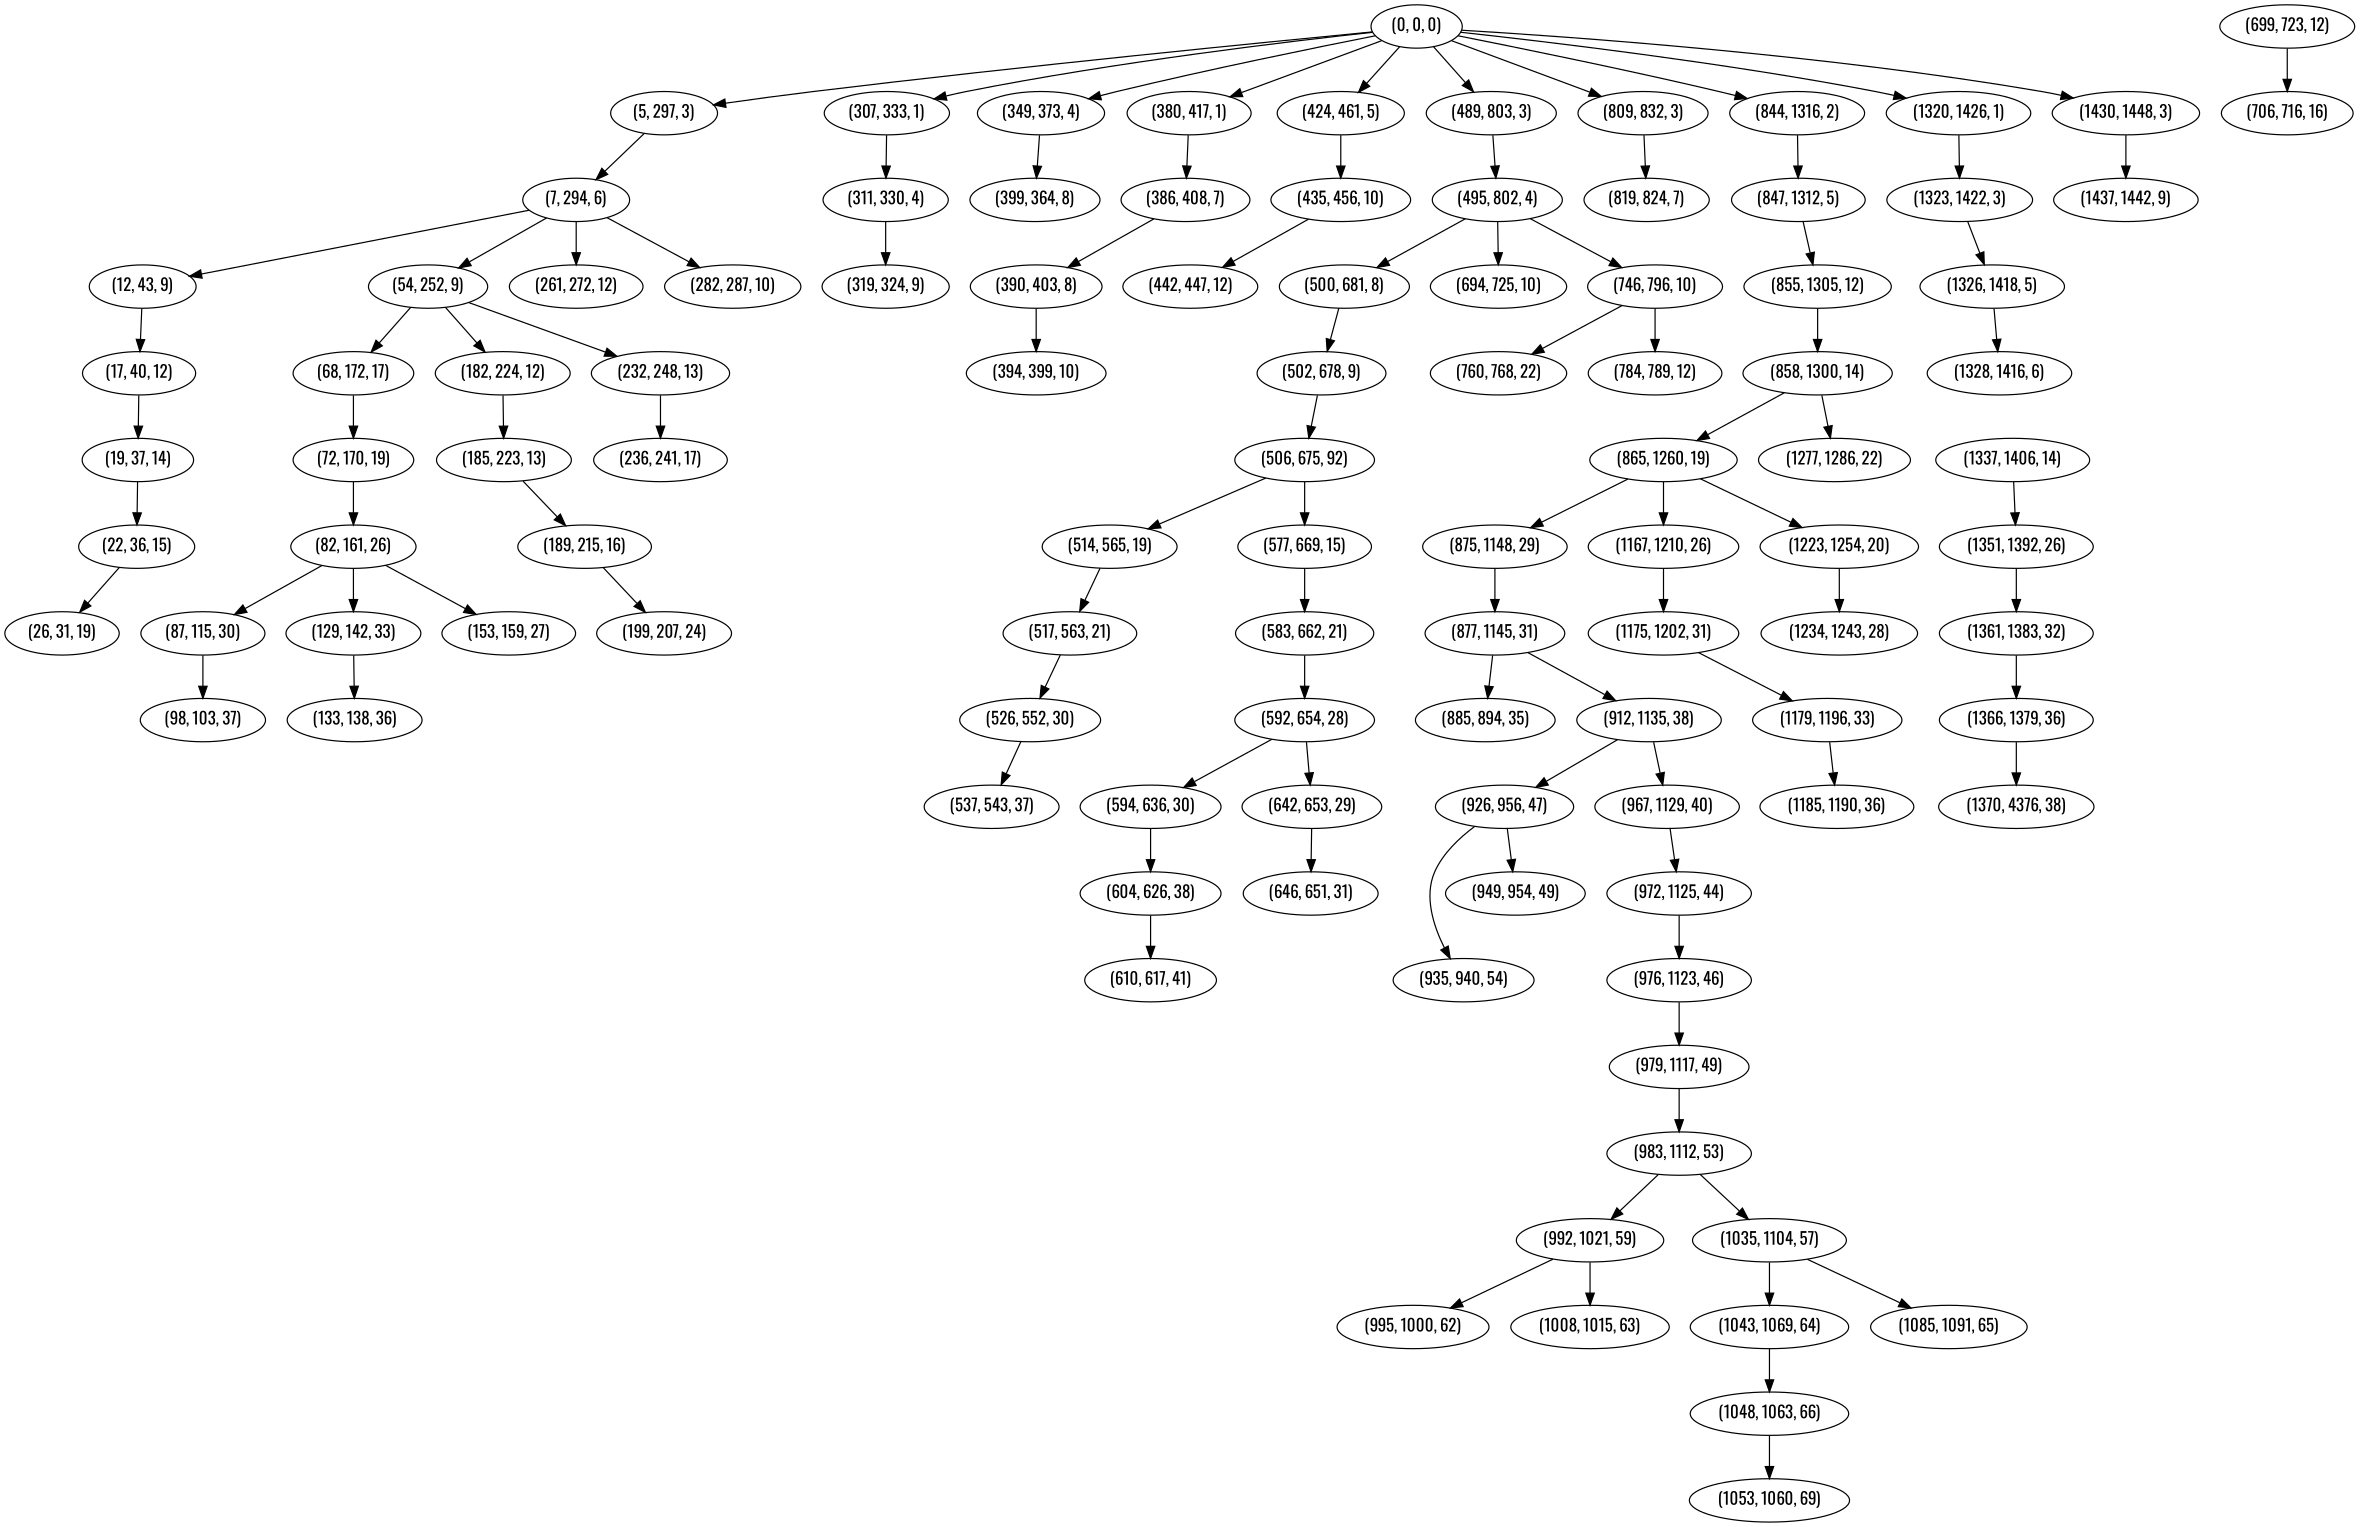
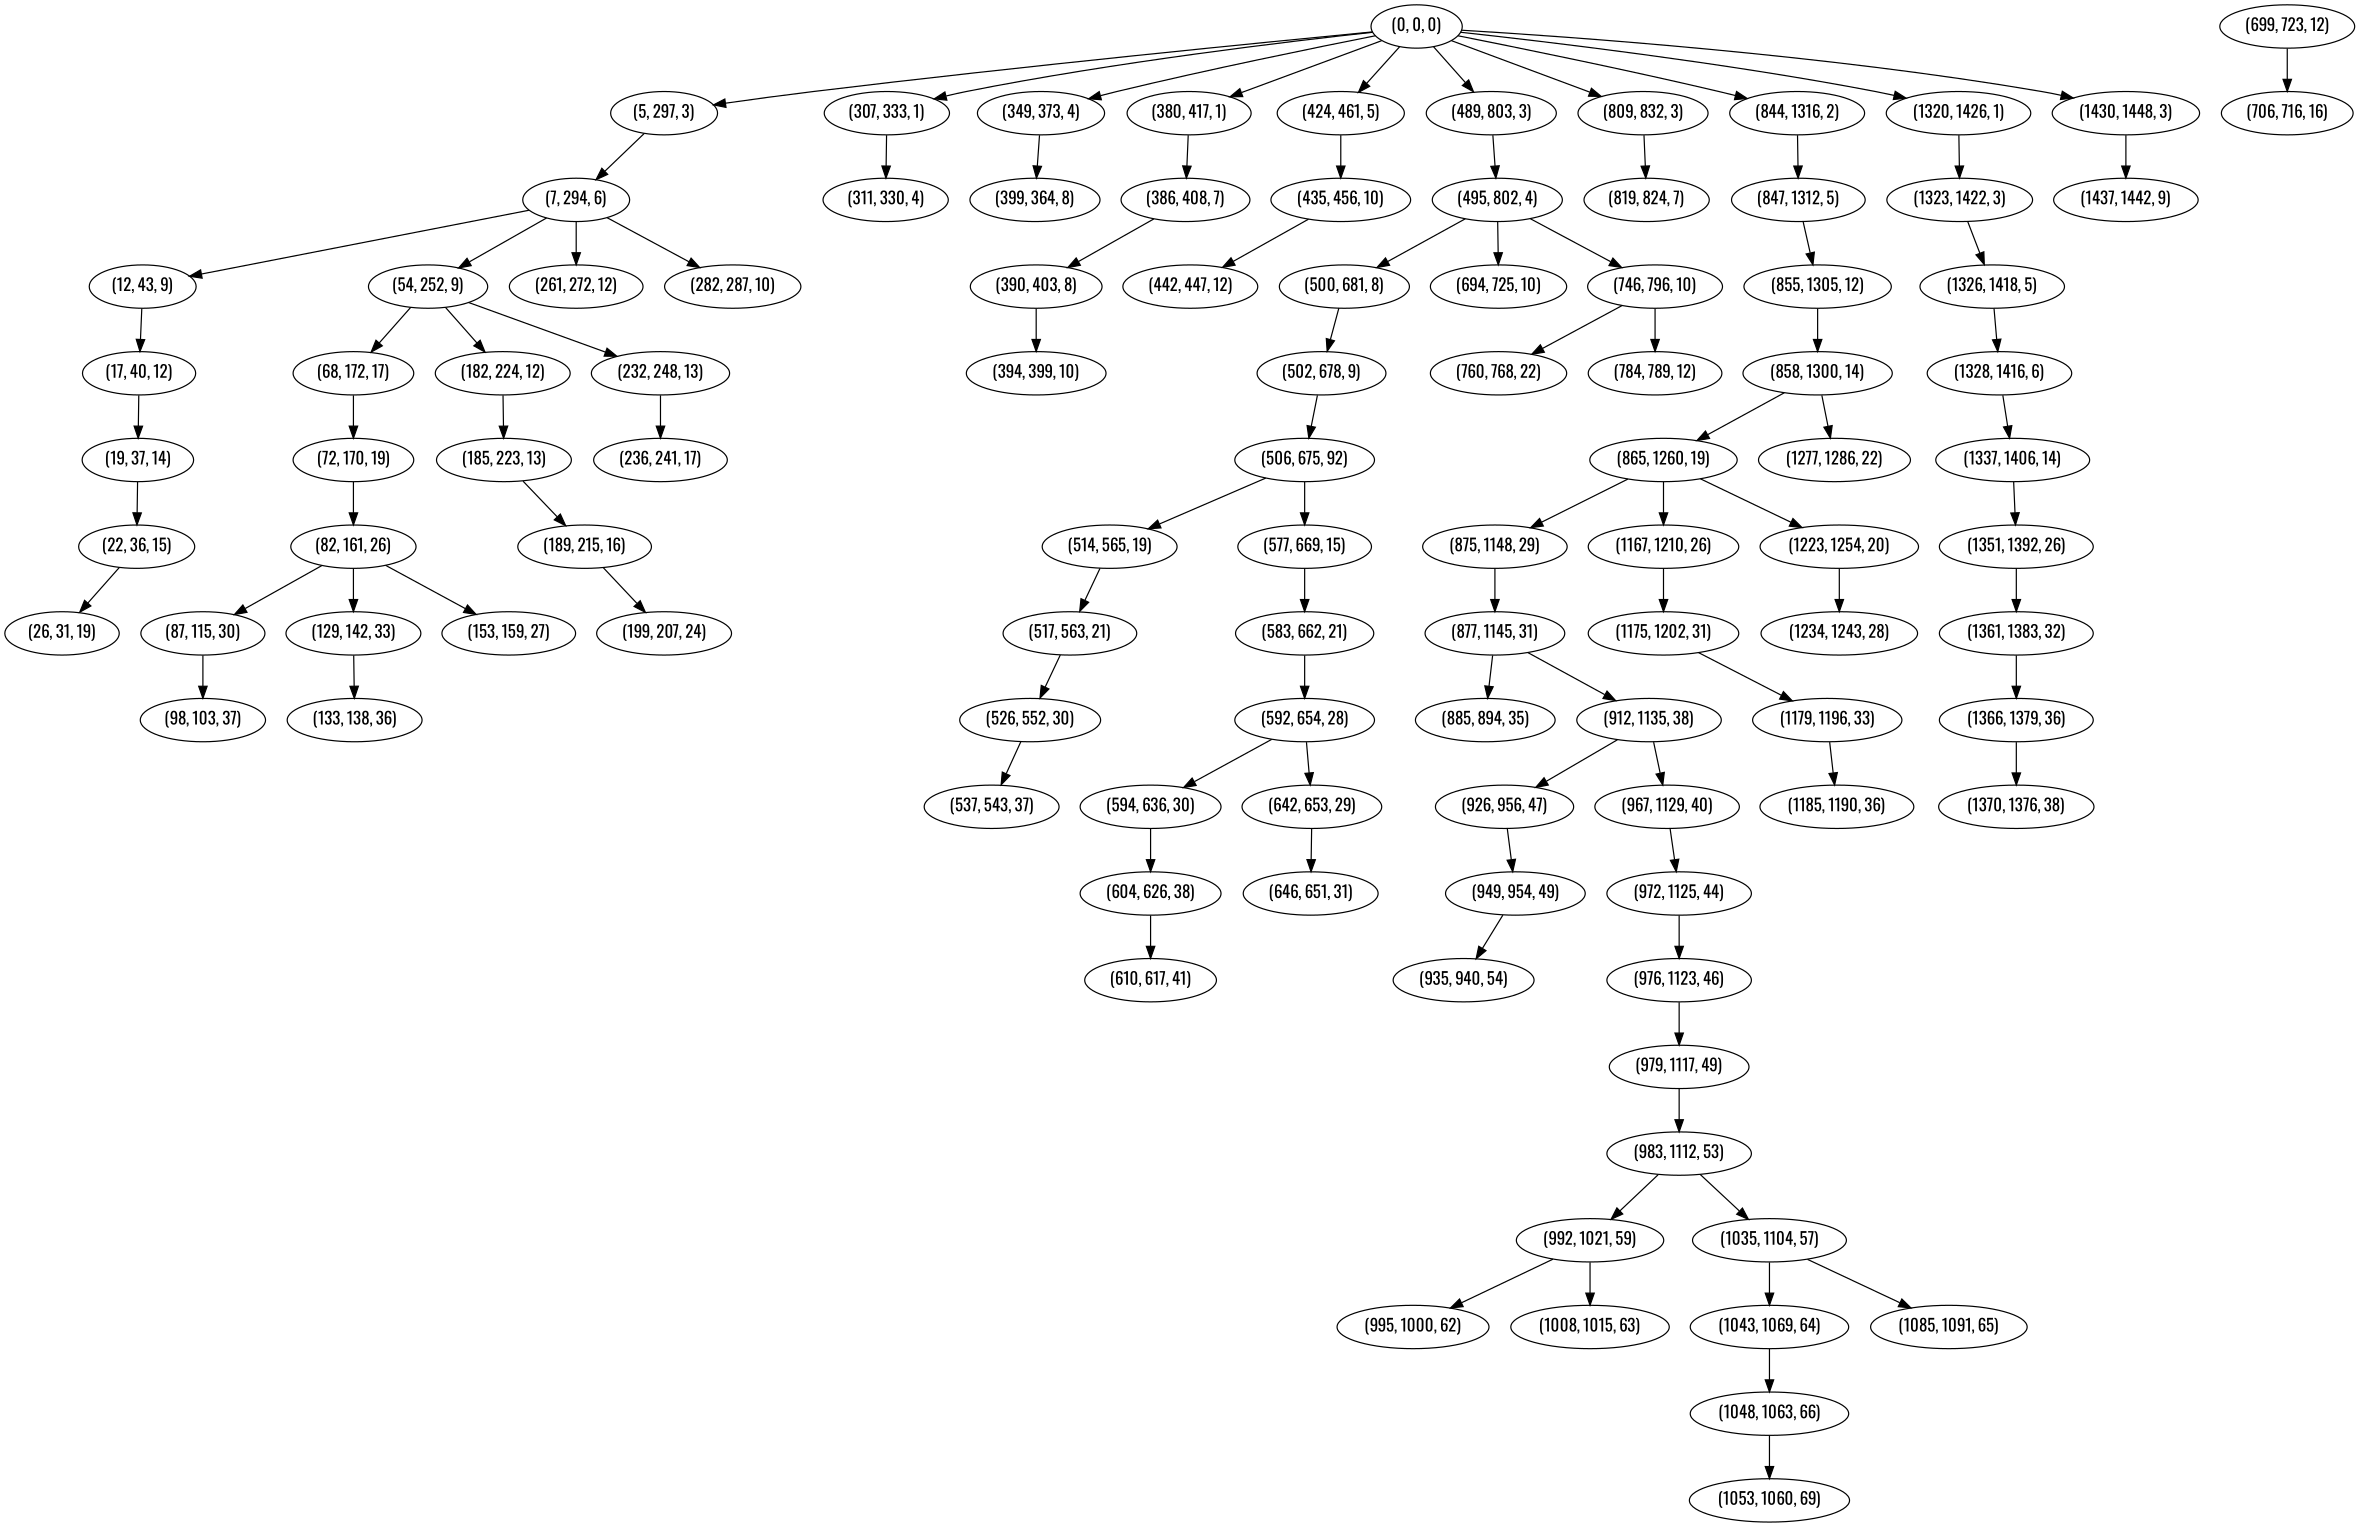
(886, 287) -> none
none -> (2005, 411)
(2016, 807) -> (2016, 807)
(1432, 880) -> (1493, 932)
